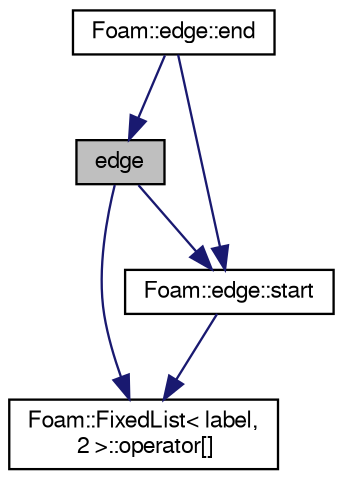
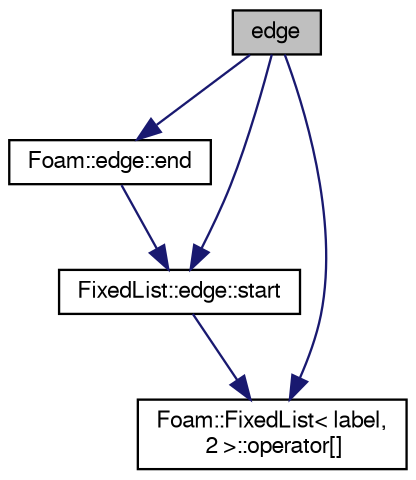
(152, 87) -> (203, 90)
(229, 292) -> (180, 292)
